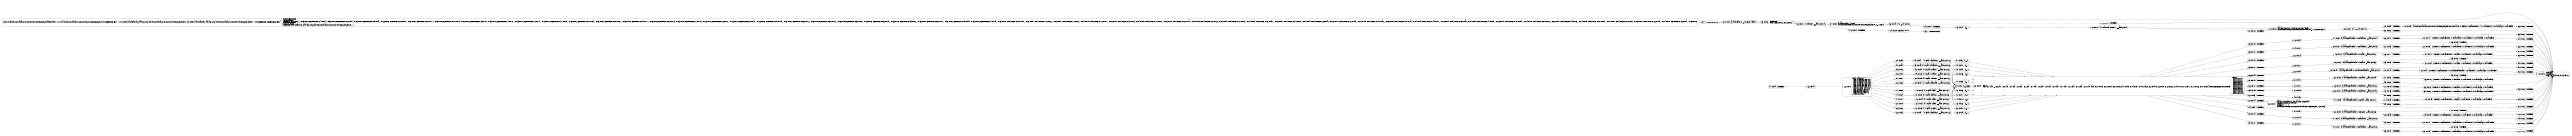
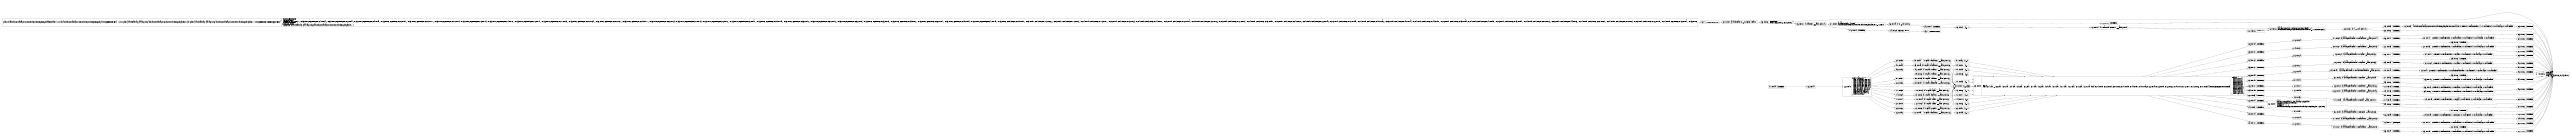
(2260, 31) -> (2260, 31)
(1899, 74) -> none
none -> (2525, 80)
(2237, 87) -> (2238, 87)
(2396, 123) -> (2396, 123)
